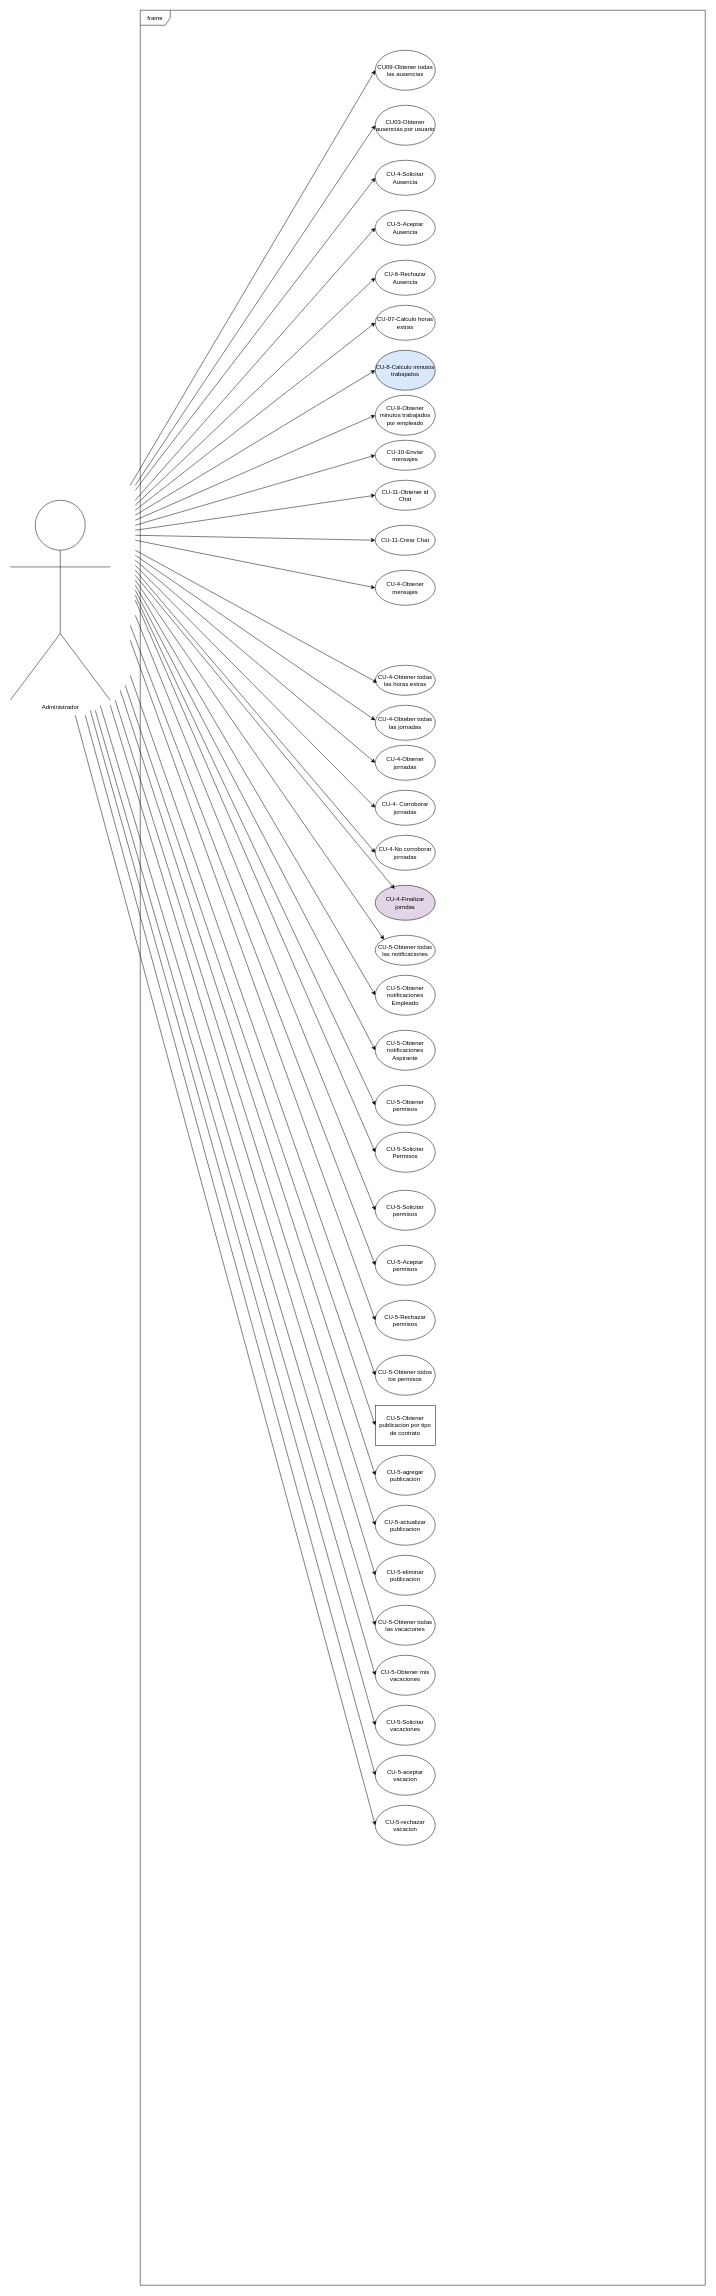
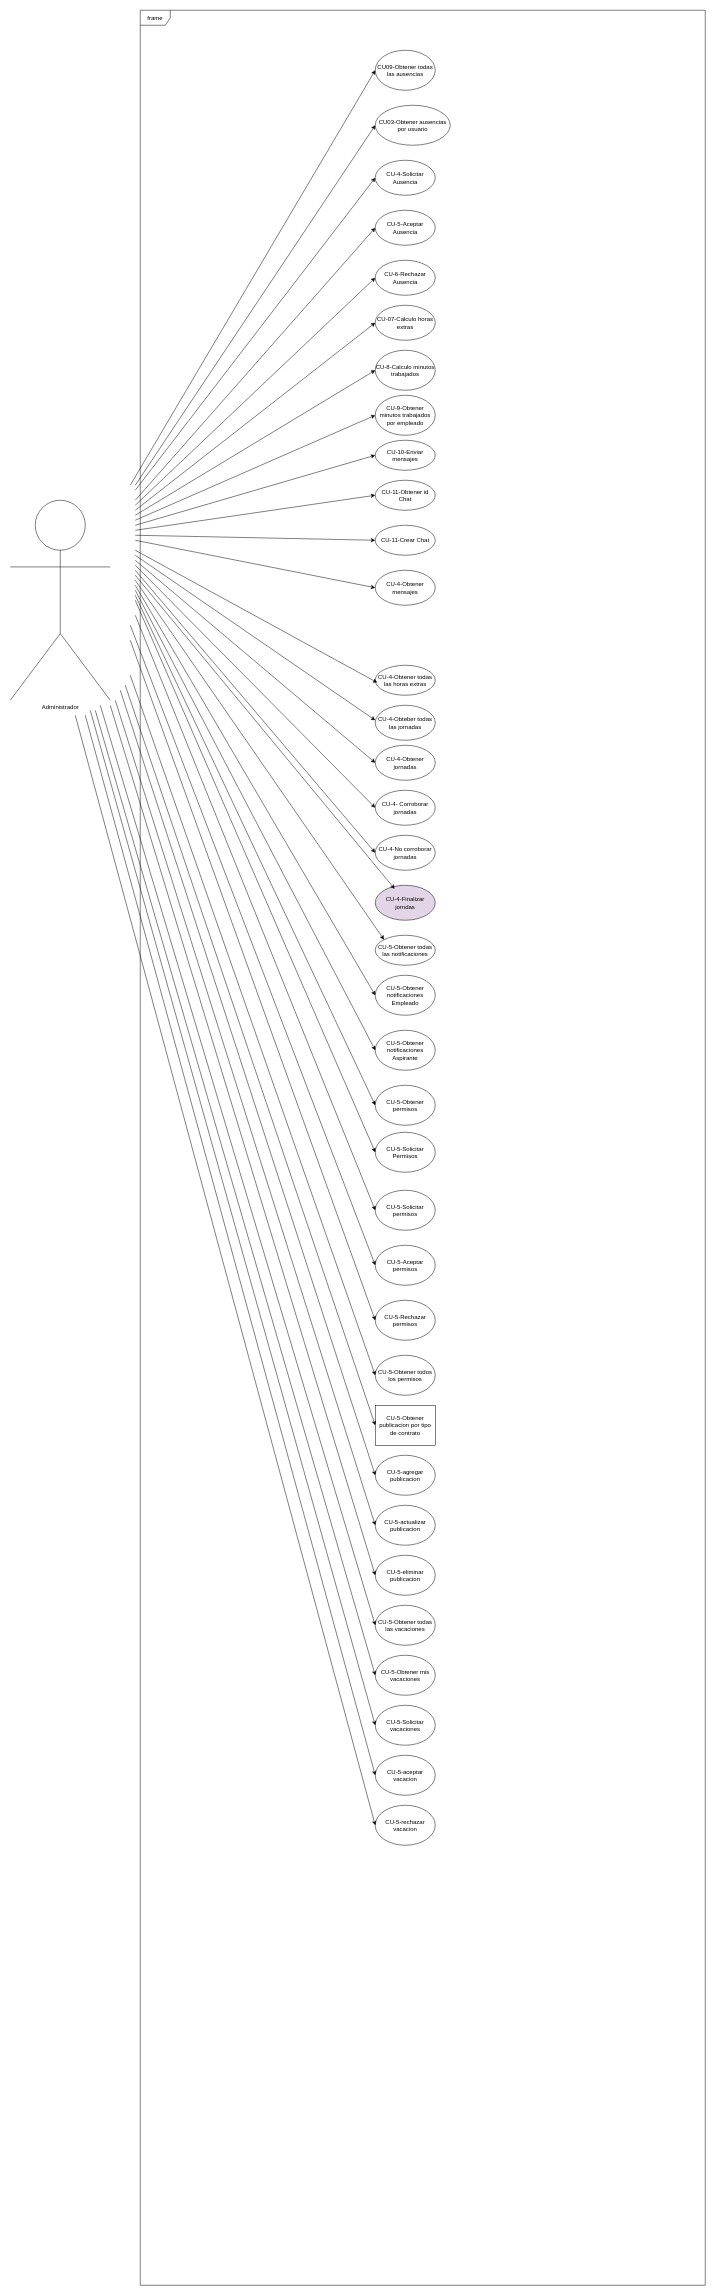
(405, 125) -> (413, 125)
(405, 370) -> (405, 370)
